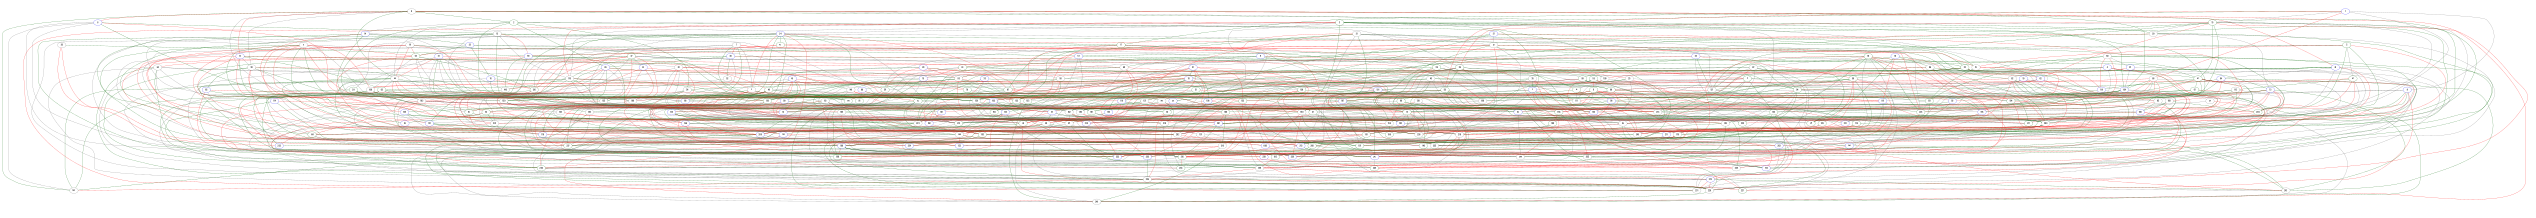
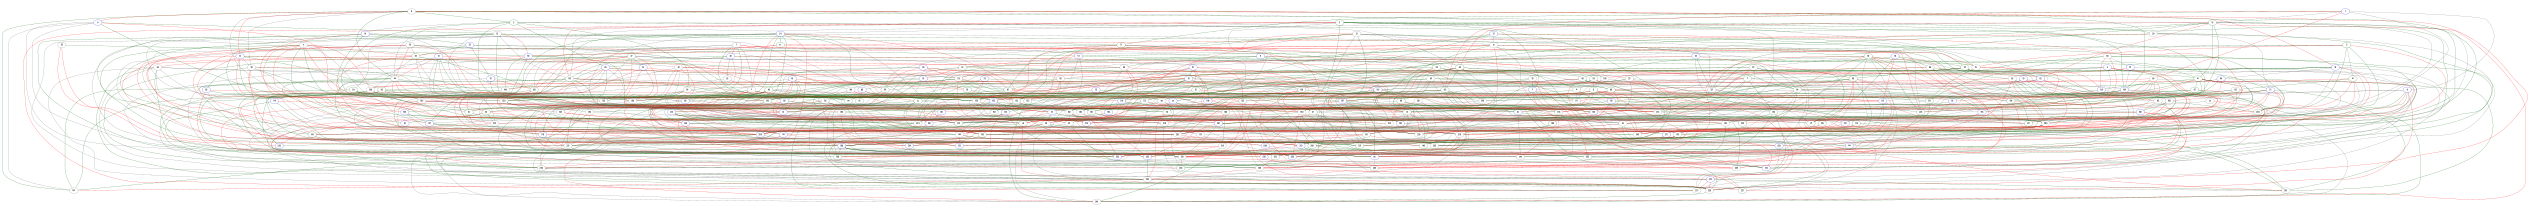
none -> (1096, 90)
(1950, 108) -> (1702, 94)
(944, 129) -> (845, 130)
(1389, 135) -> none
